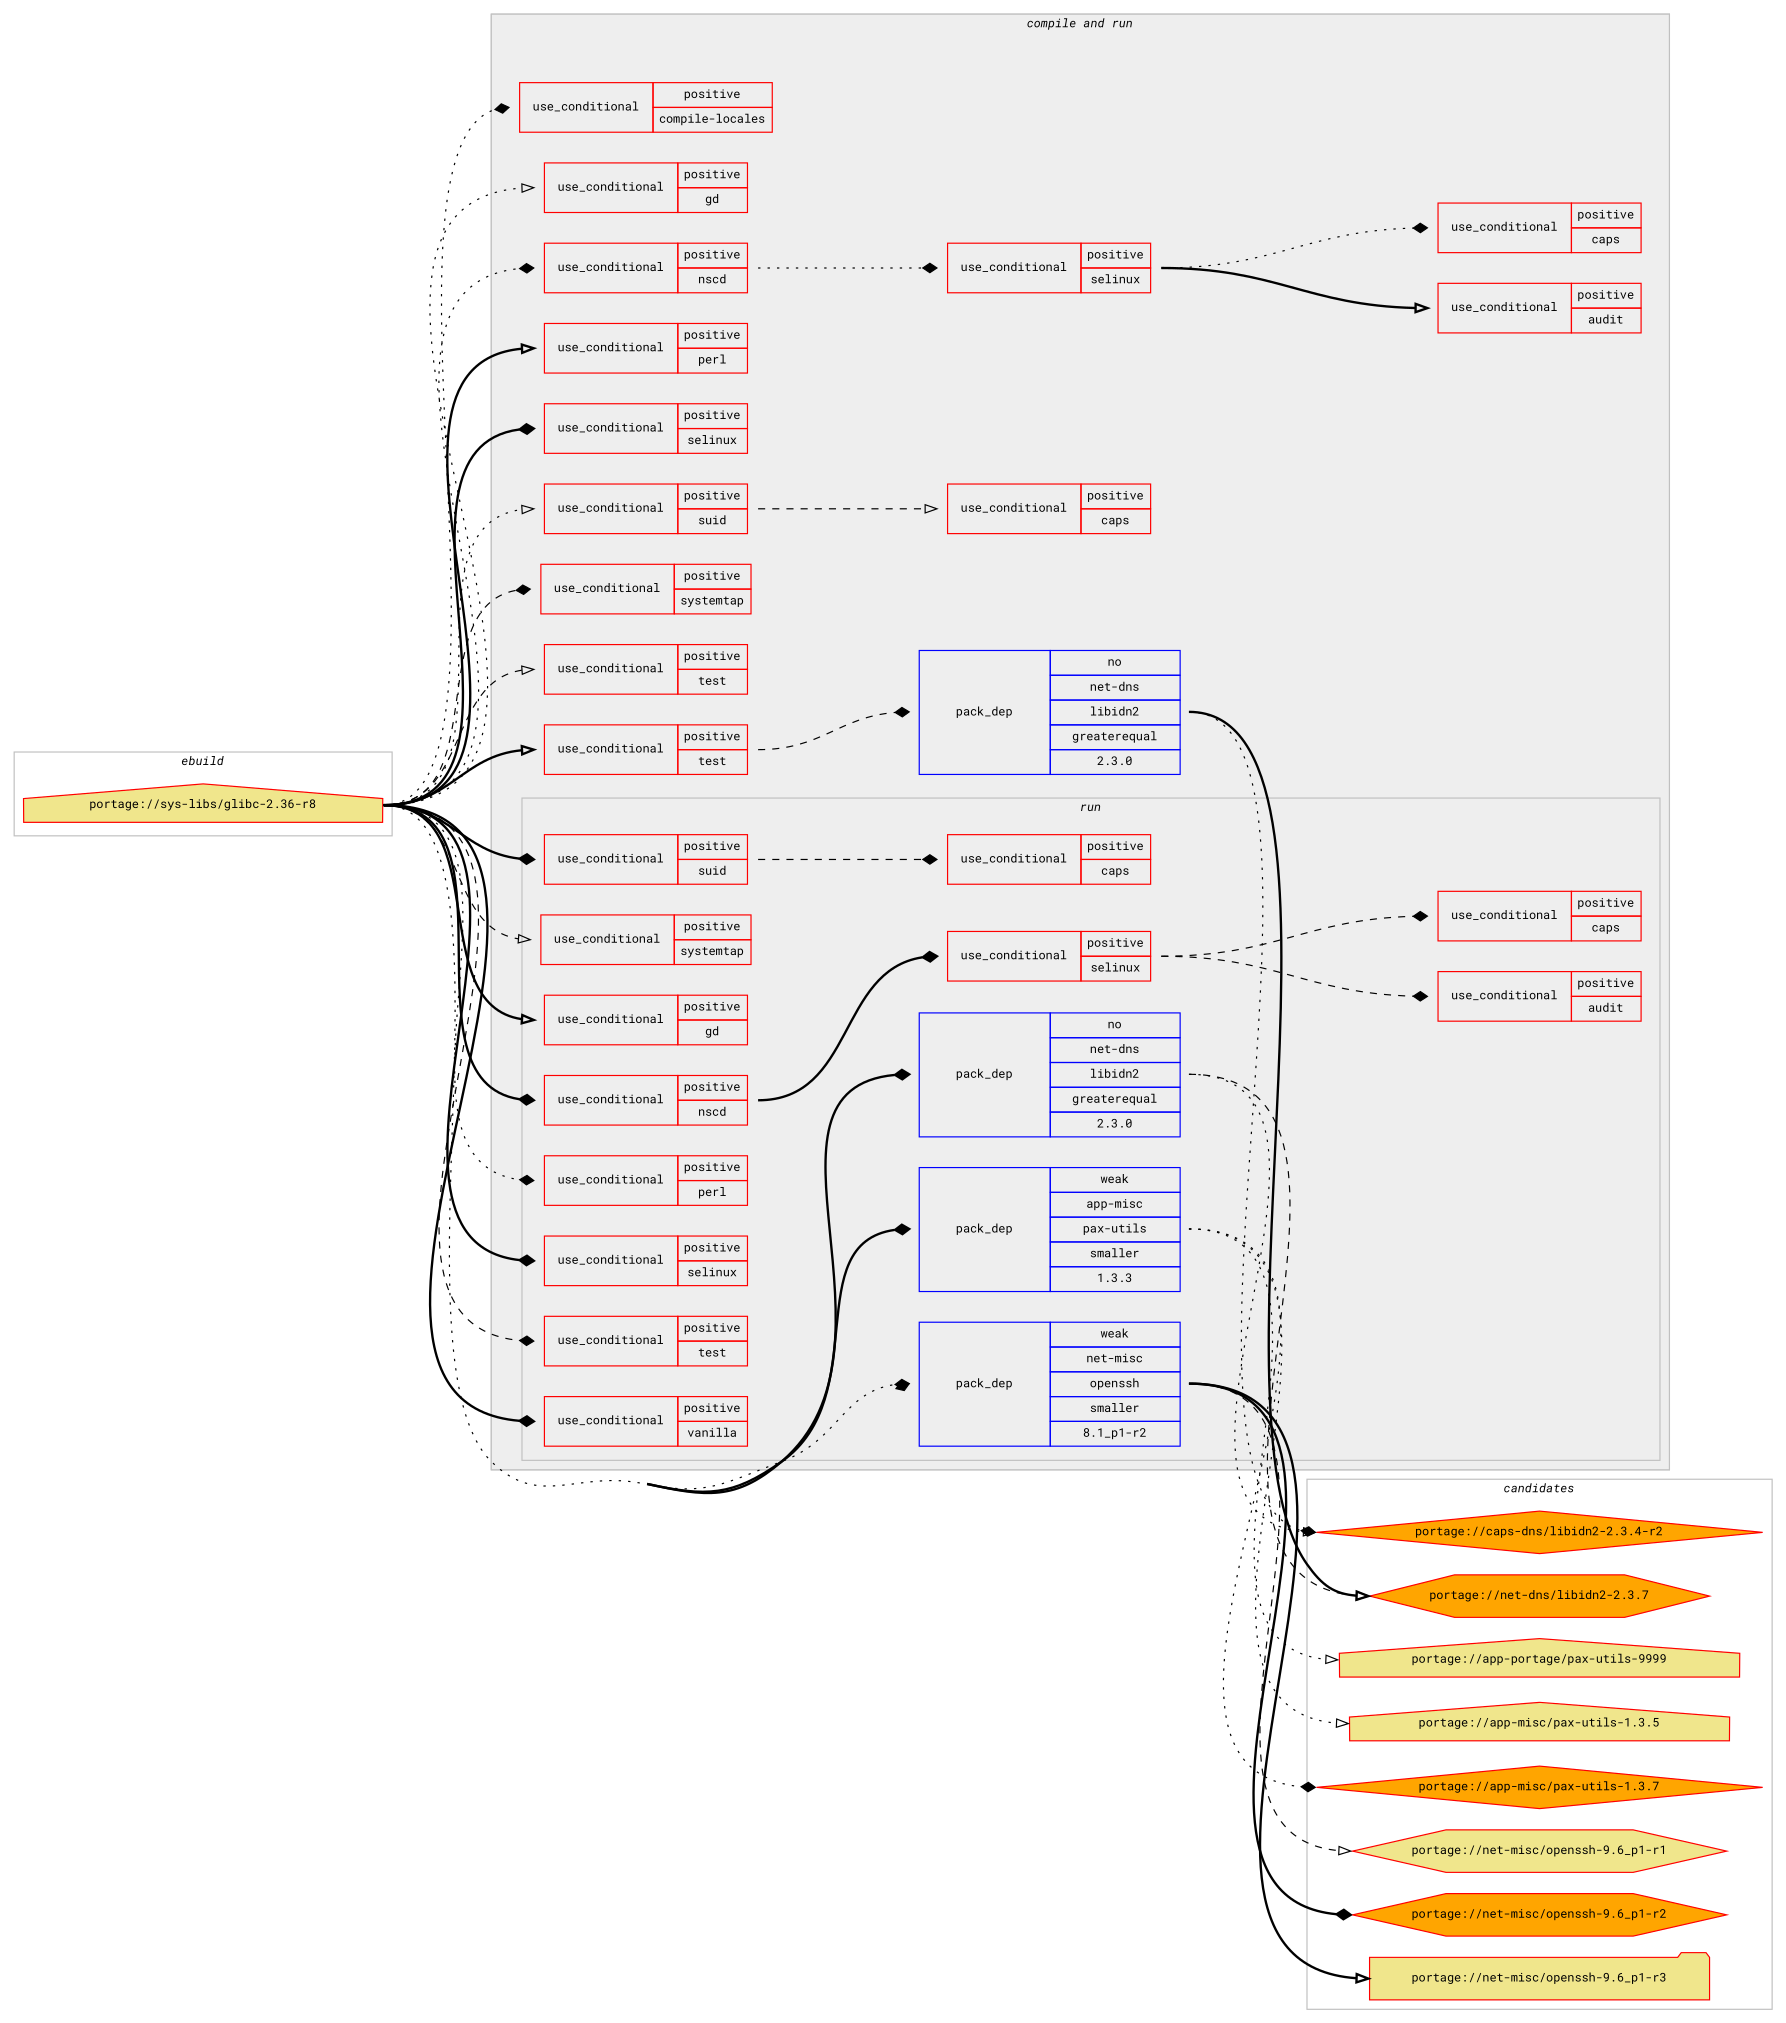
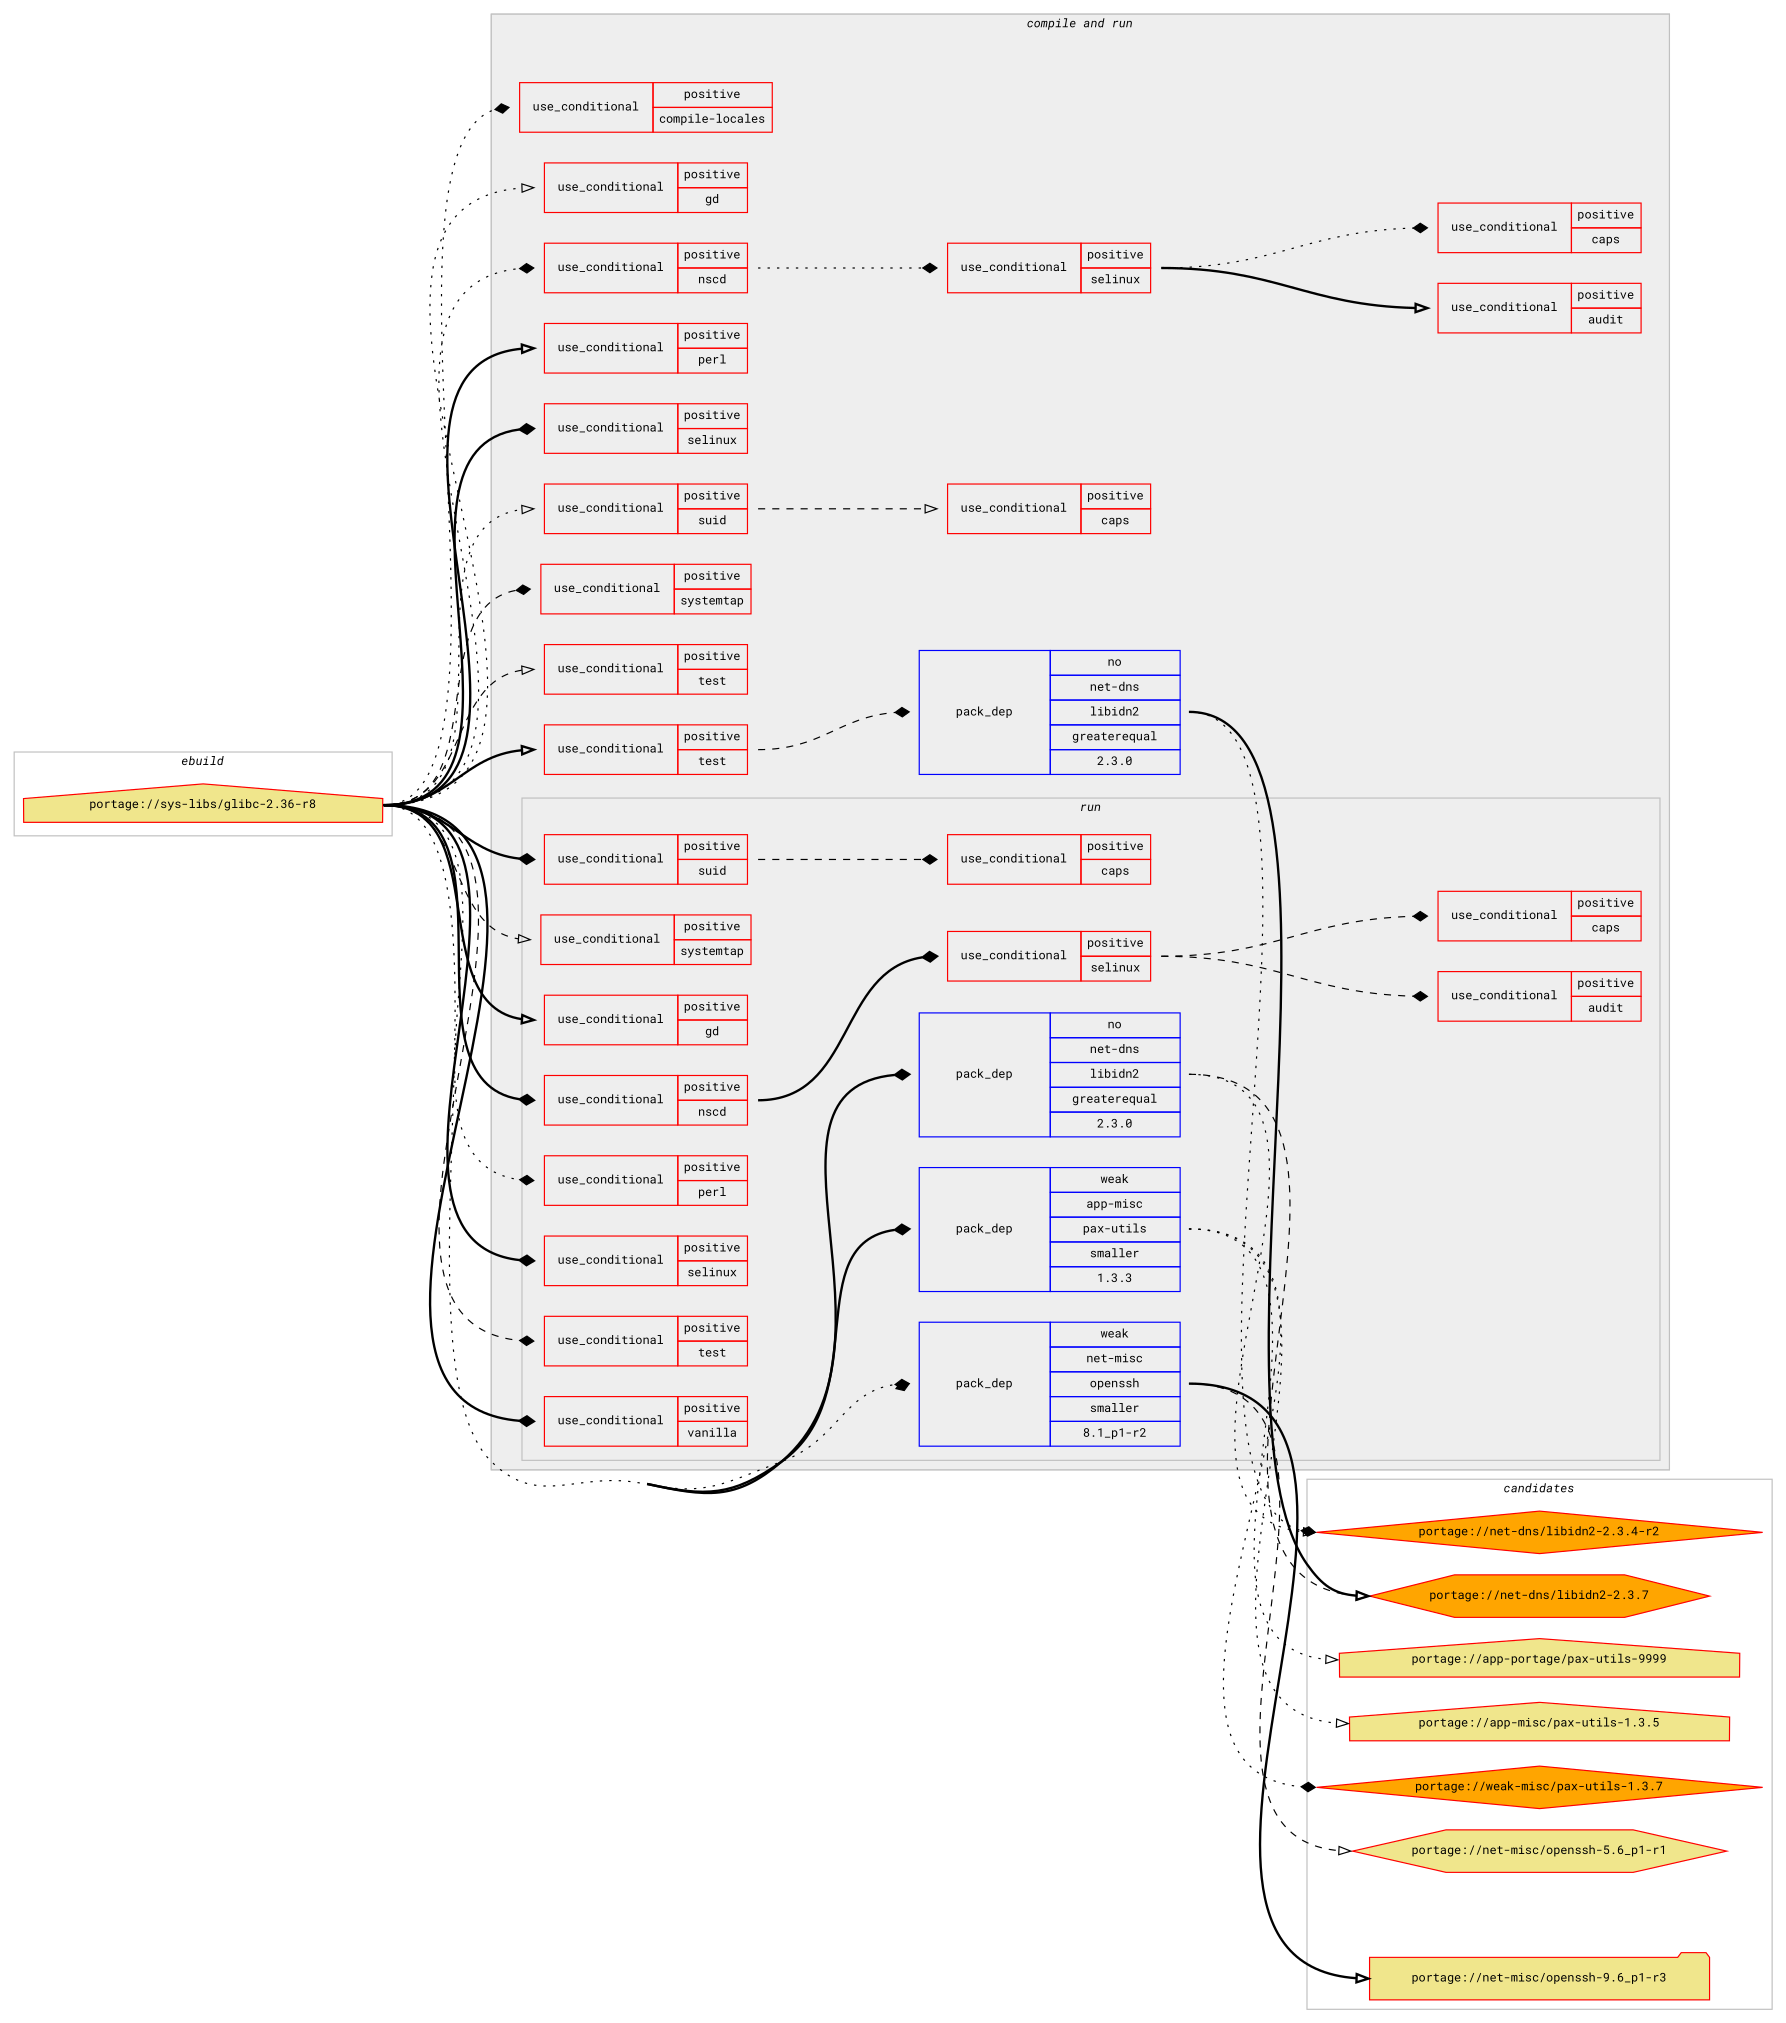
(1540, 1532) -> (1540, 1532)
(1540, 1787) -> (1540, 1787)
(1540, 1851) -> (1540, 1851)
(1540, 1915) -> none
